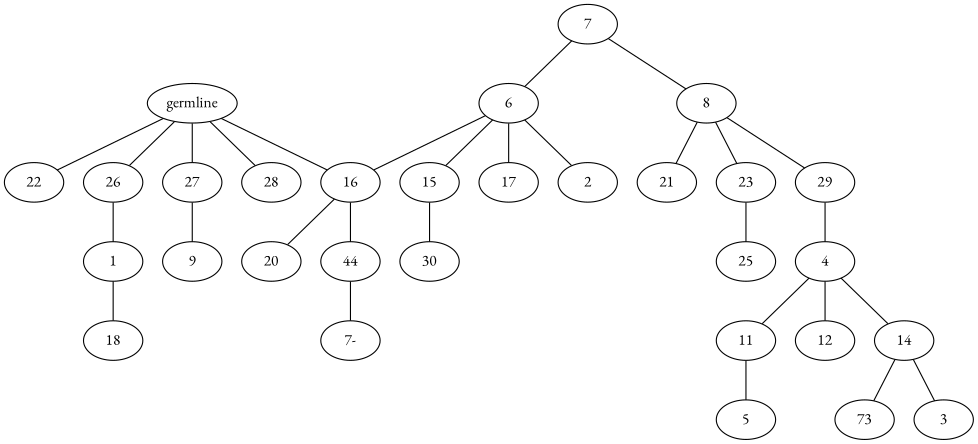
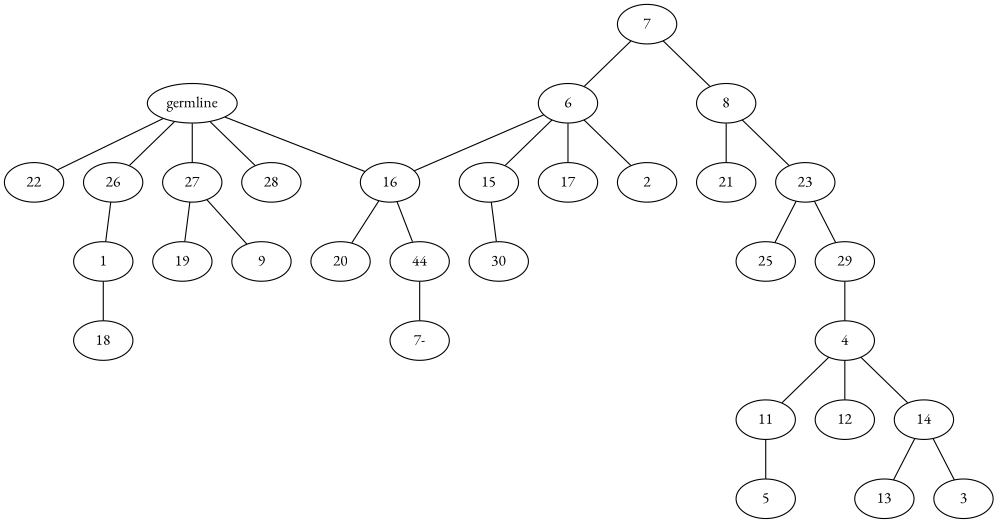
(766, 143) -> (825, 222)
none -> (182, 261)
(865, 420) -> (884, 499)
